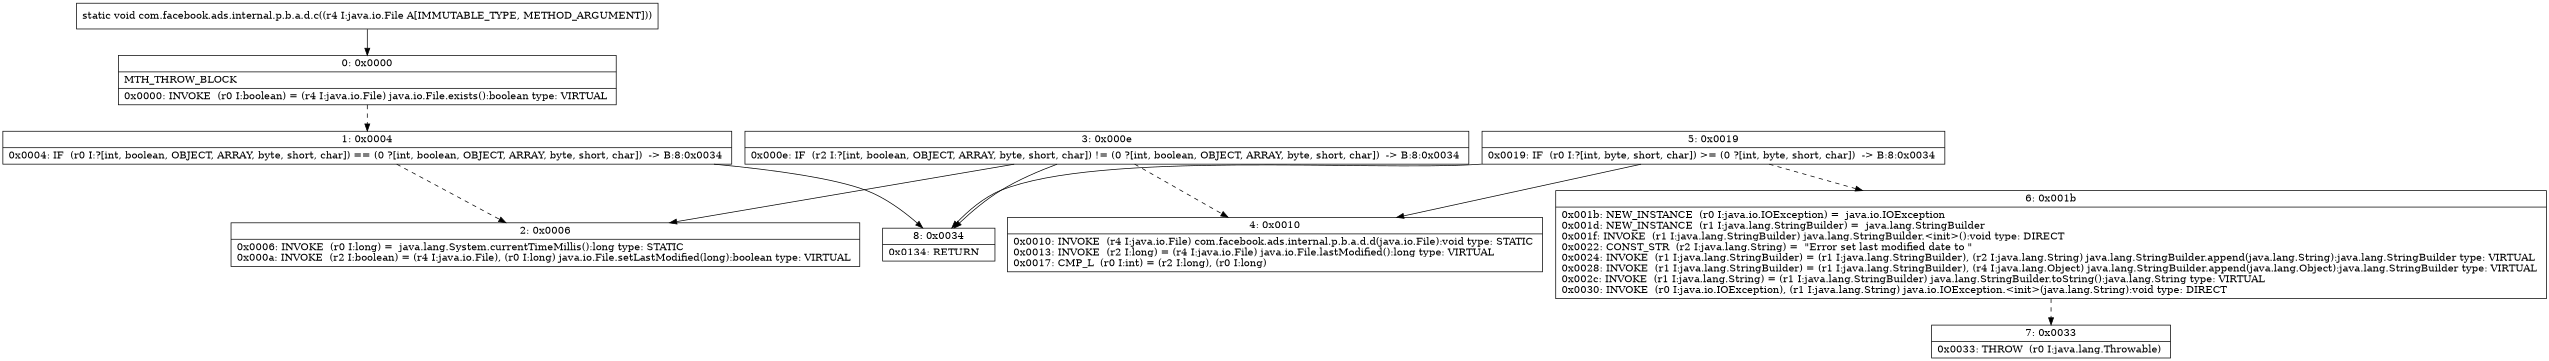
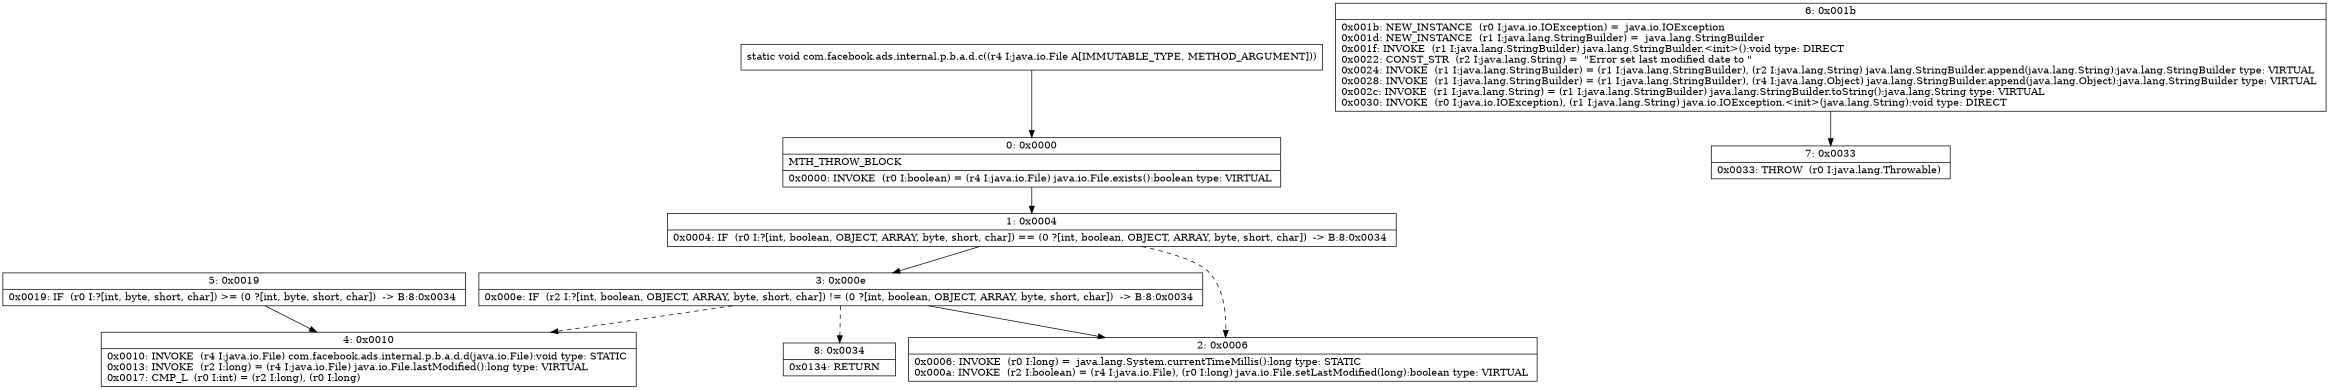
(367, 114) -> (1032, 197)
(1213, 165) -> none
(1812, 176) -> none
(821, 178) -> (940, 259)
(1018, 181) -> (840, 321)
(2051, 308) -> (1831, 125)
